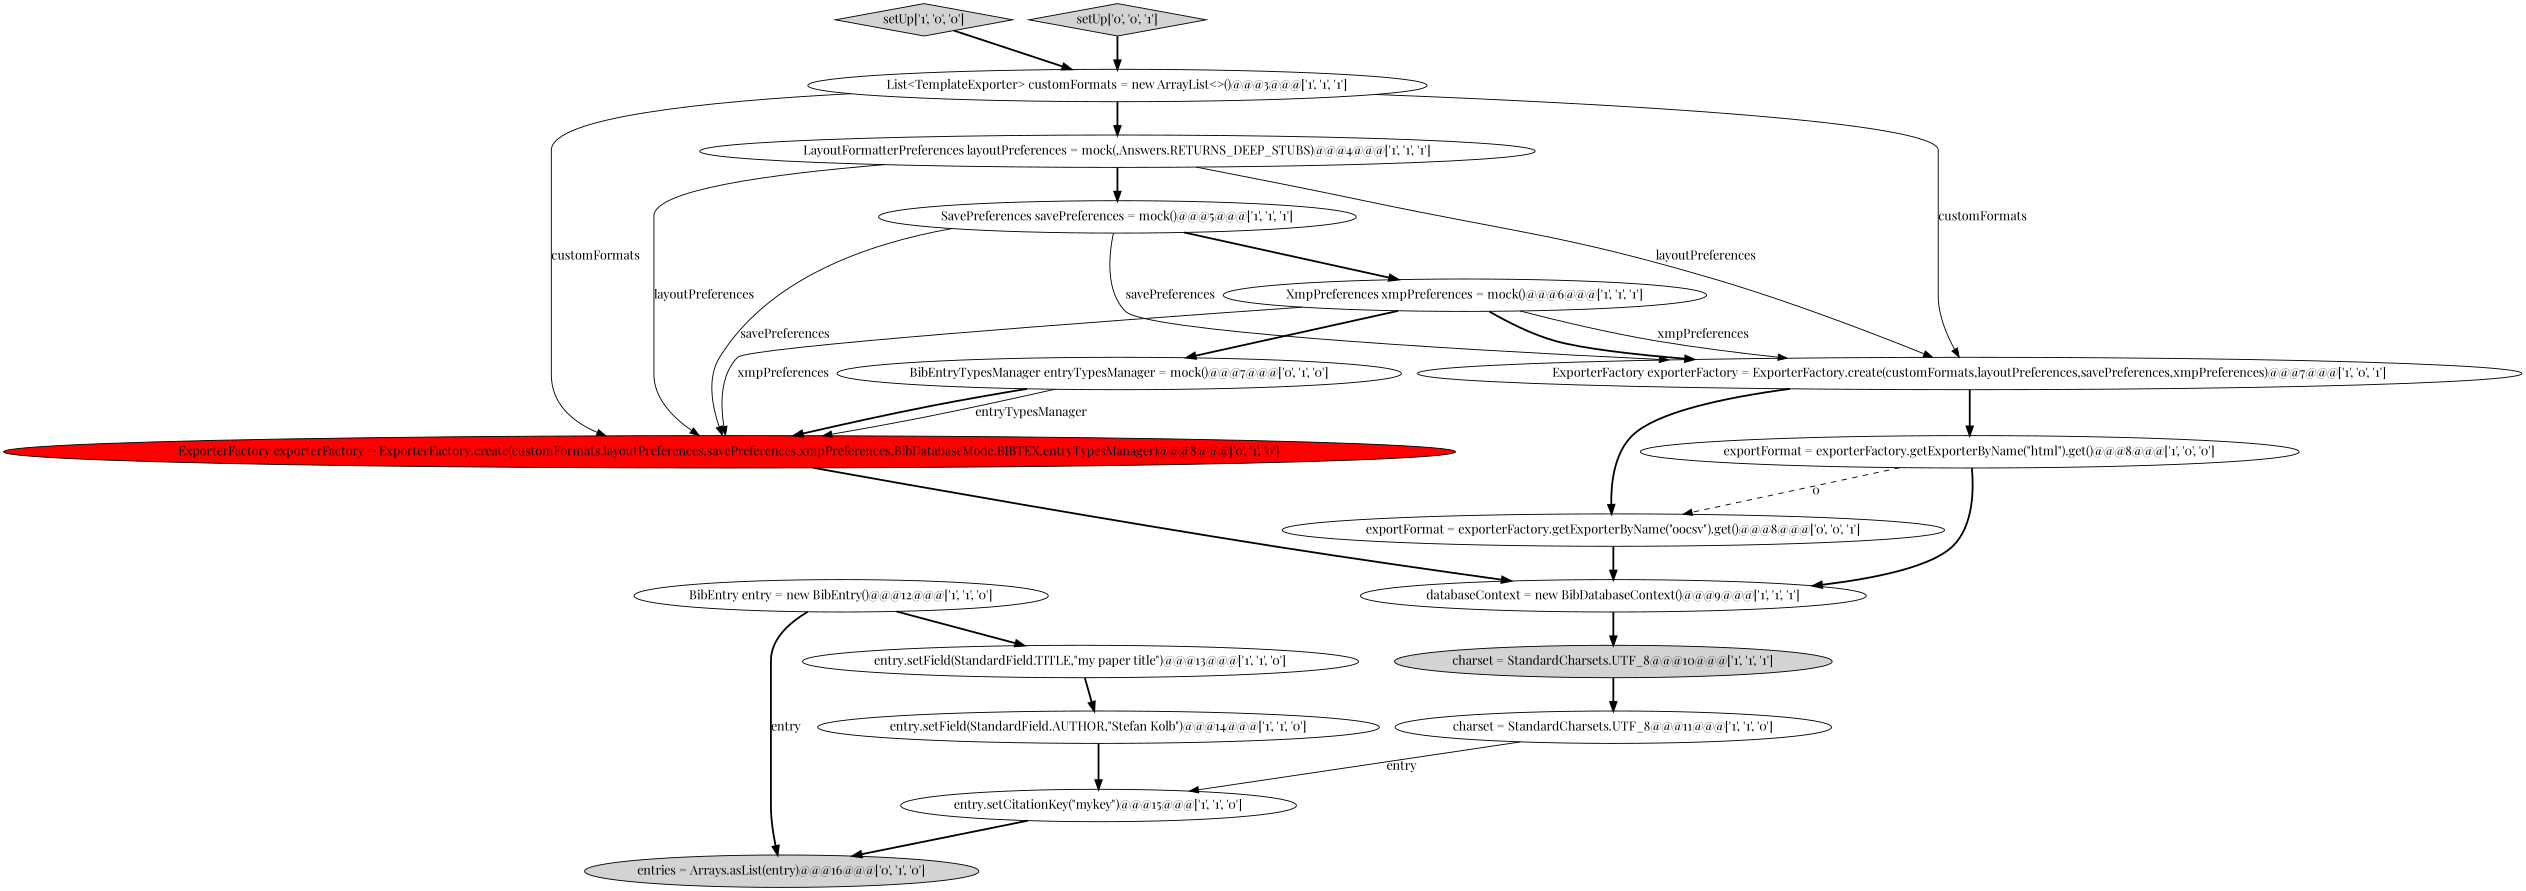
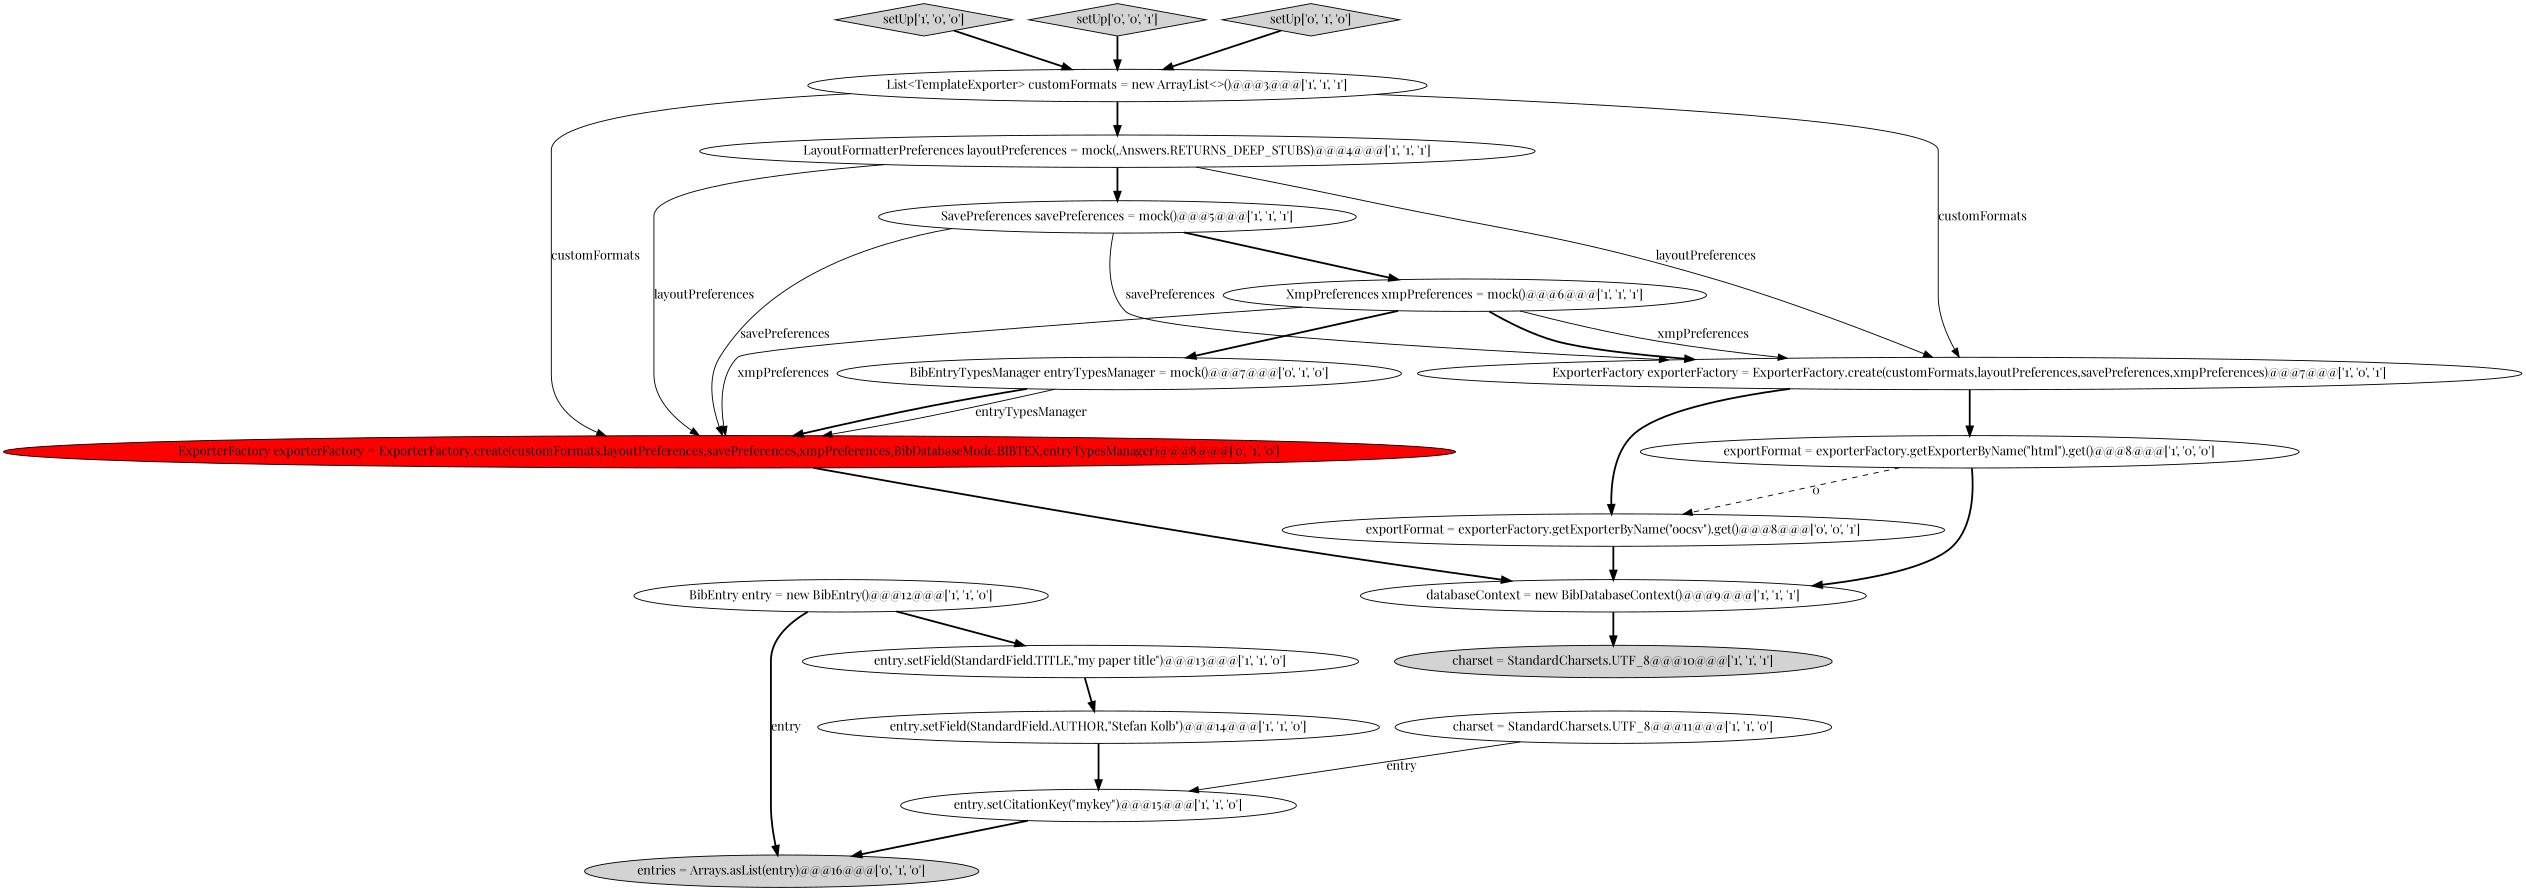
none -> (1311, 20)
(1613, 690) -> none
